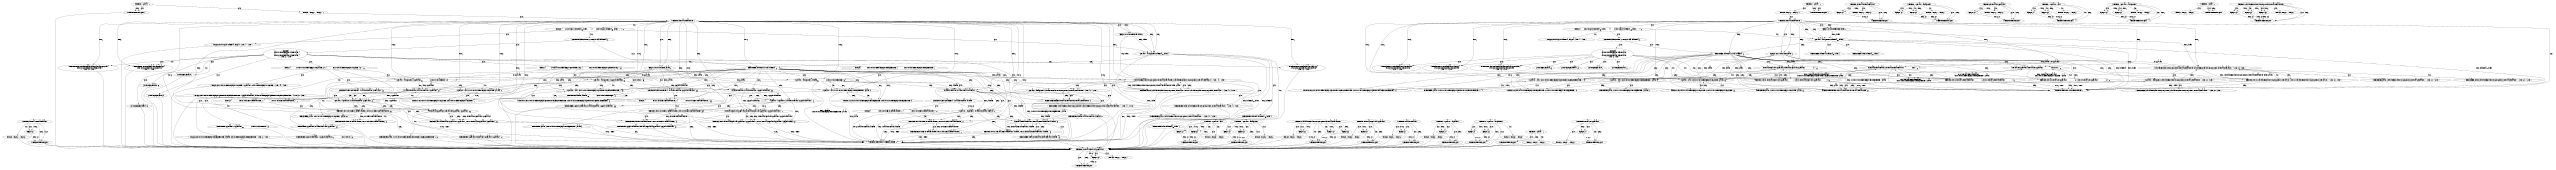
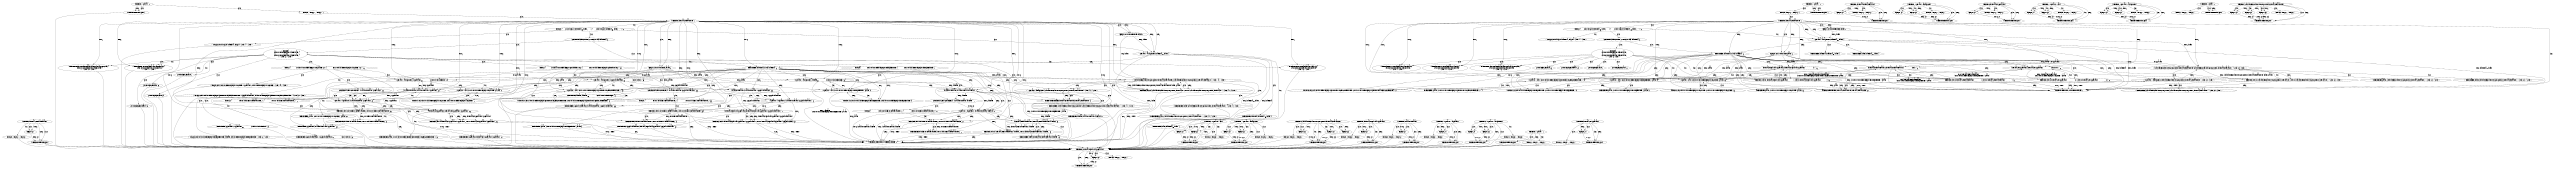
(1003, 98) -> (957, 95)
